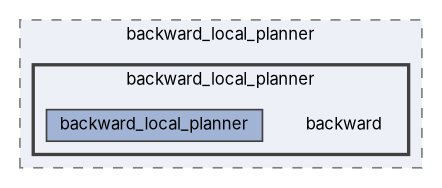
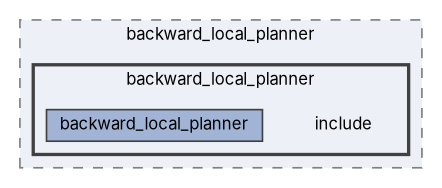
(344, 125) -> (344, 125)
